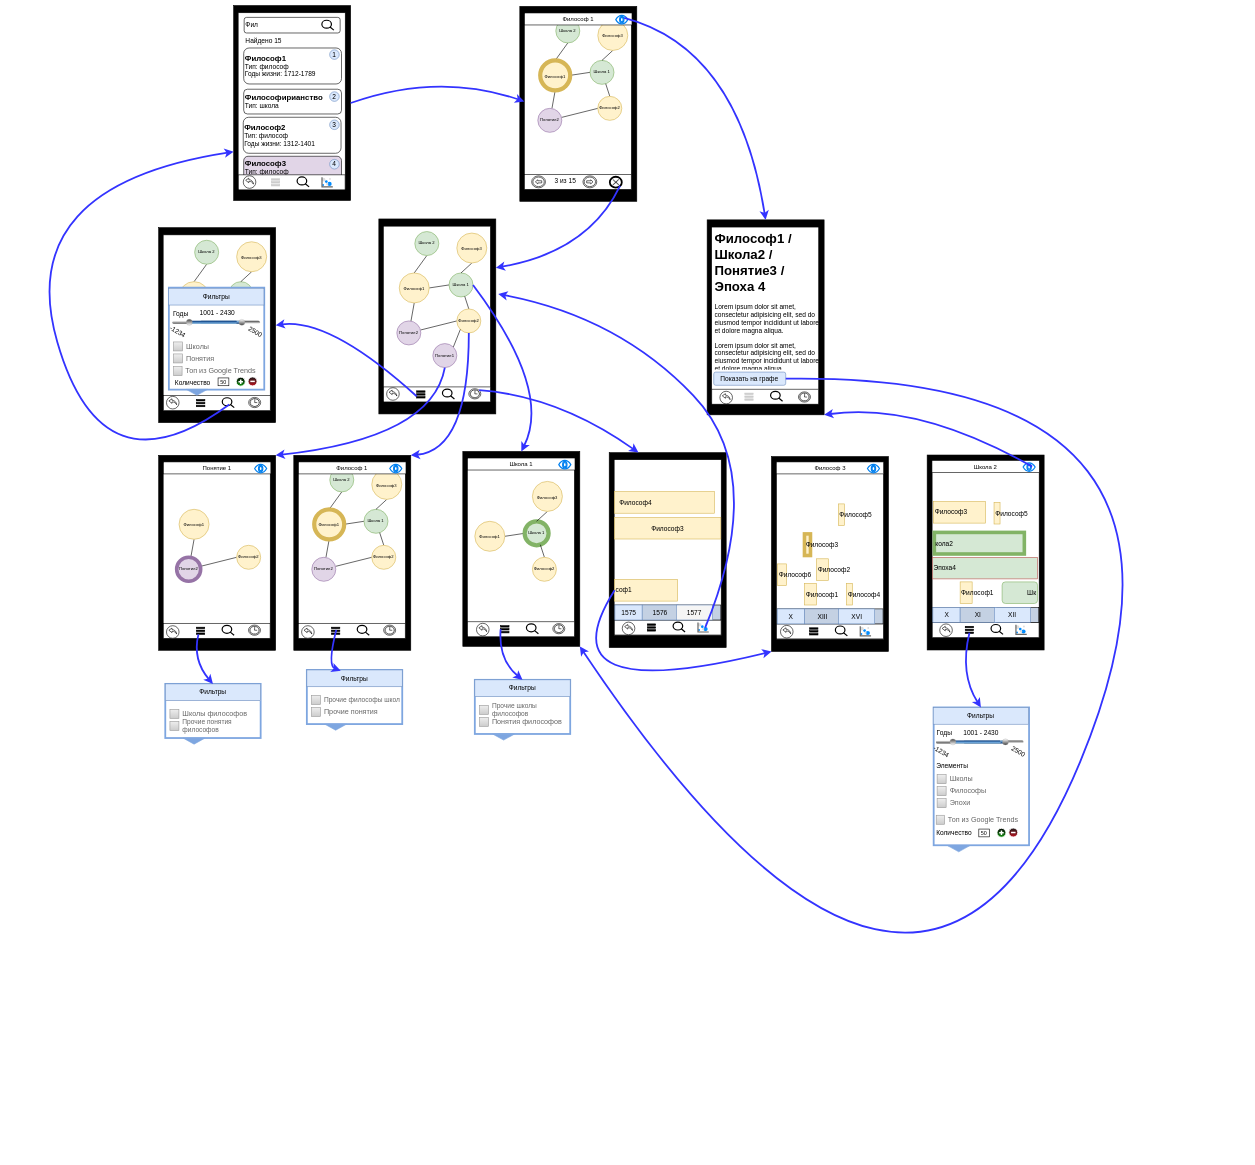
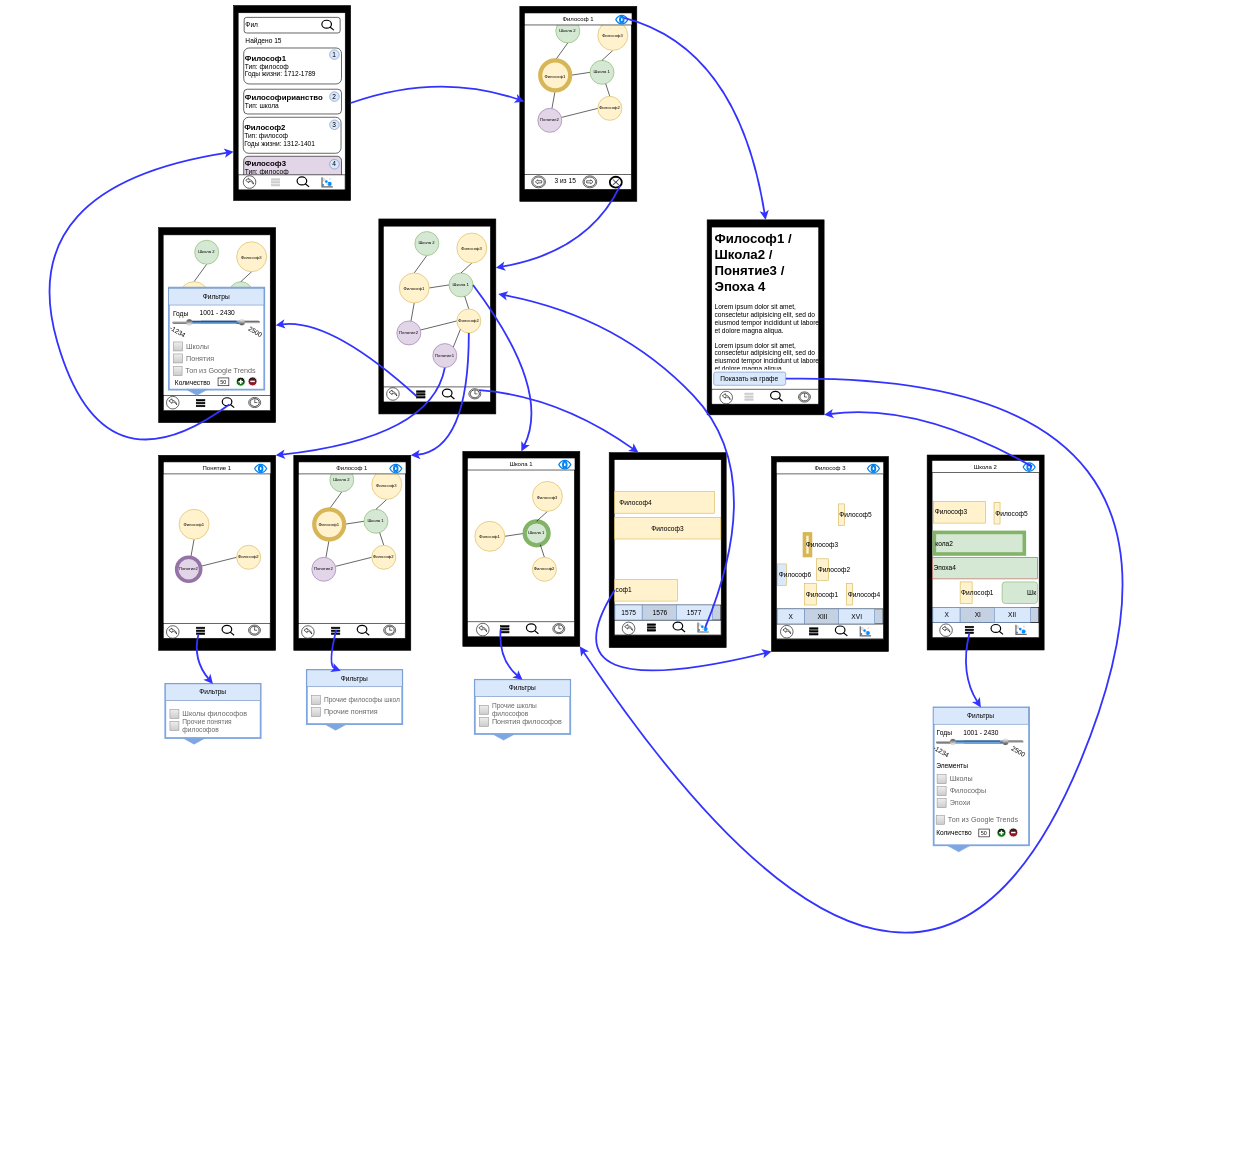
(782, 575) -> (782, 575)
(695, 612) -> (695, 612)
